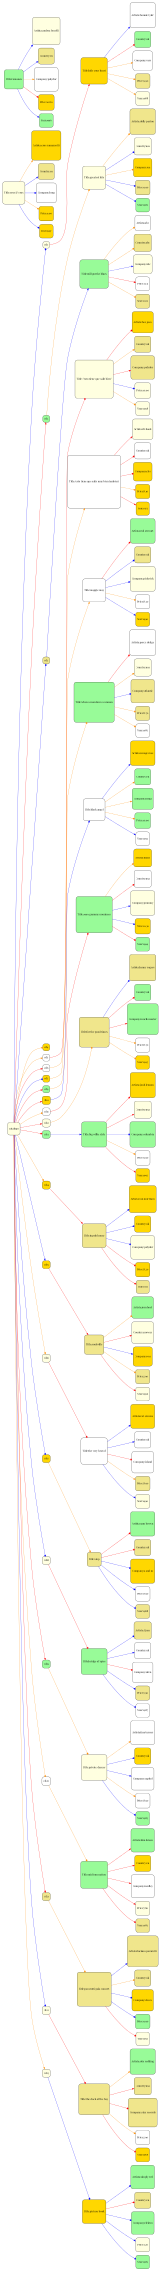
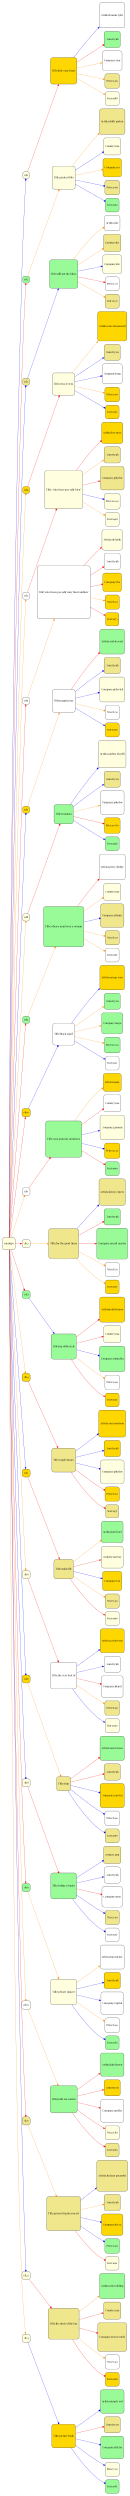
none -> (43, 442)
none -> (26, 918)
